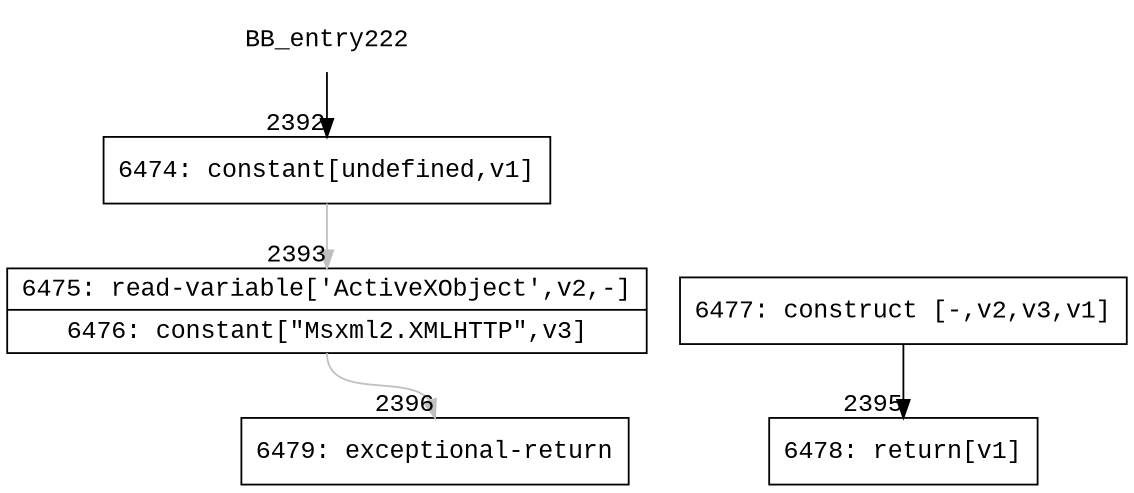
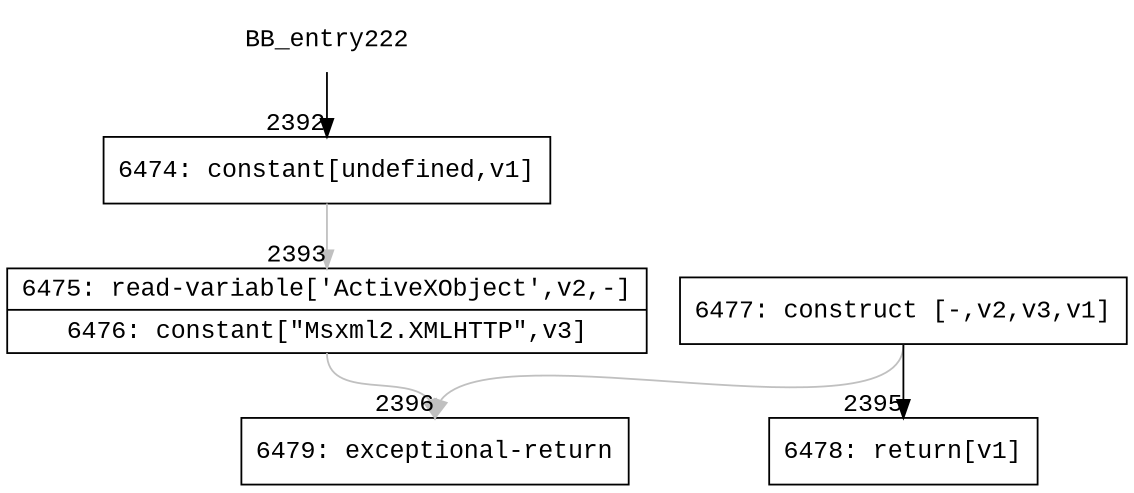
none -> (678, 382)
